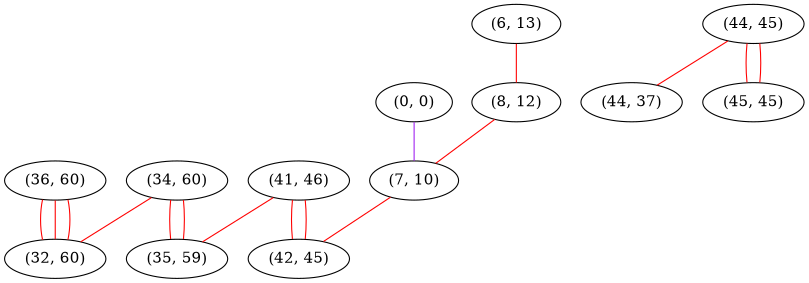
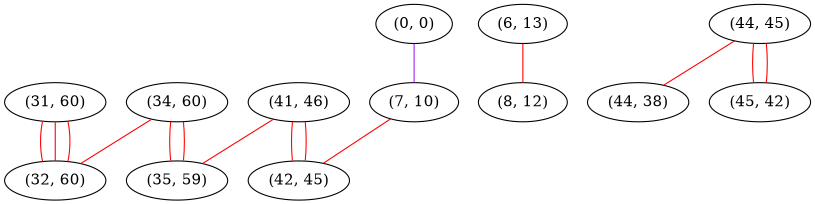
(632, 102) -> (638, 102)
(753, 102) -> (760, 102)
(465, 141) -> none
(55, 181) -> (55, 102)
